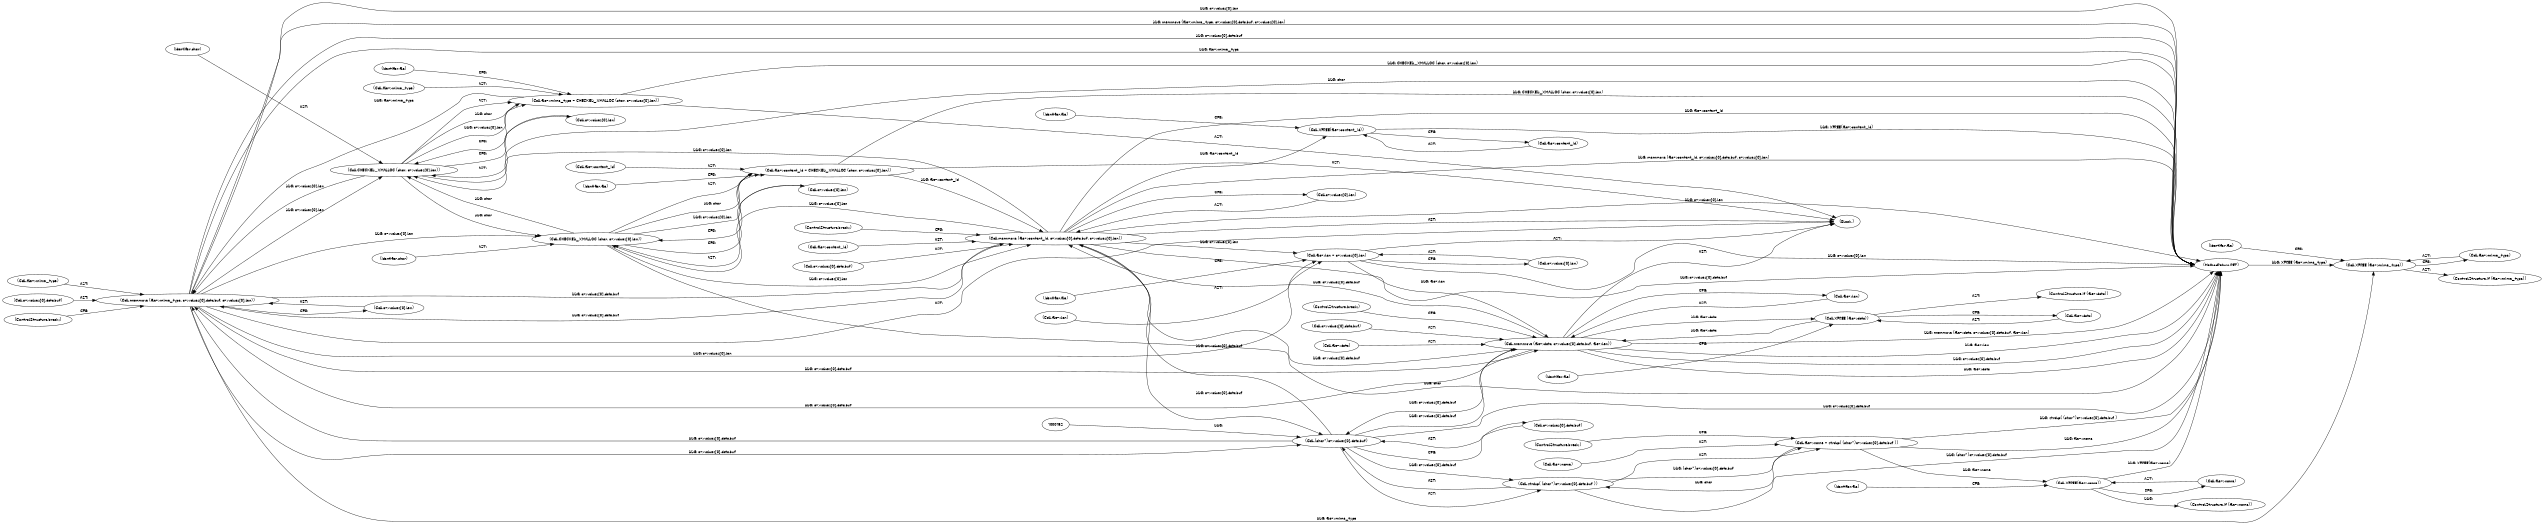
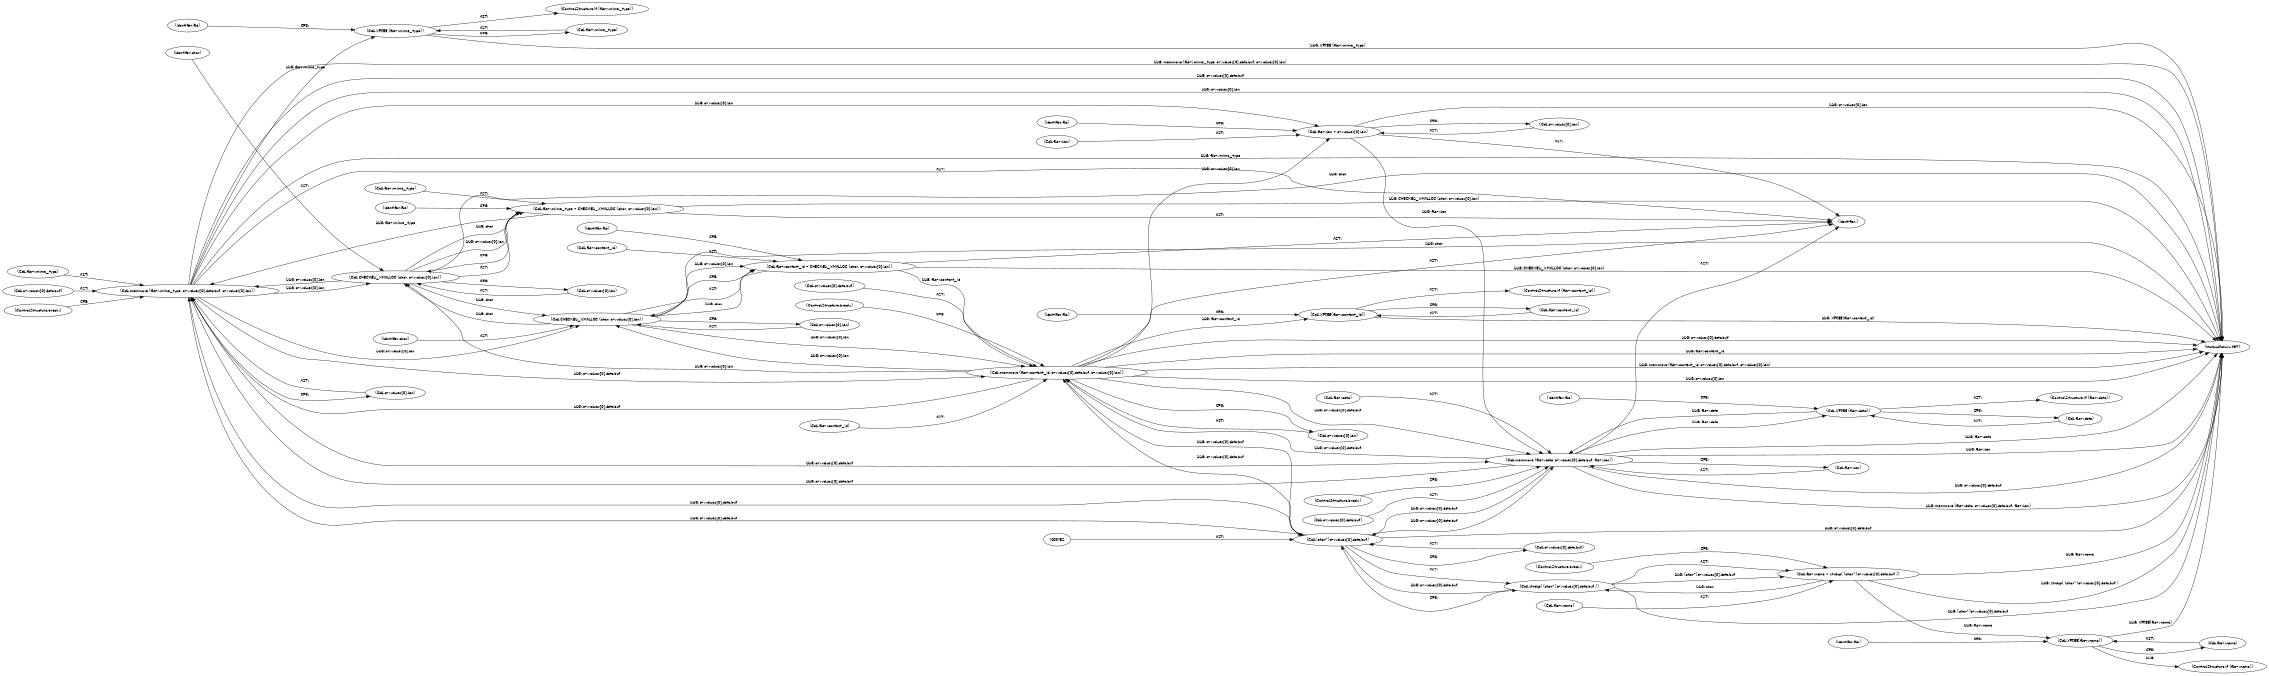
(1847, 222) -> (1848, 222)
(2289, 265) -> (1444, 48)
none -> (1559, 291)
(1219, 425) -> (1221, 537)
(1433, 481) -> (1434, 598)
